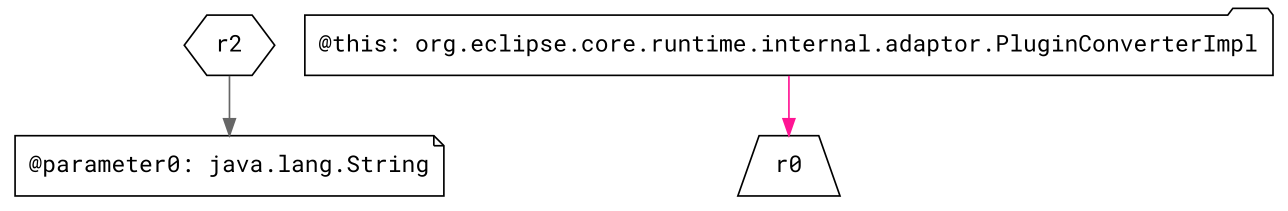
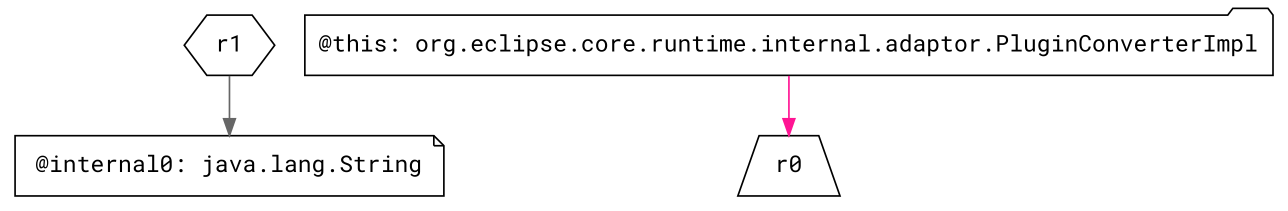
(229, 45) -> (229, 45)
(229, 166) -> (229, 166)
